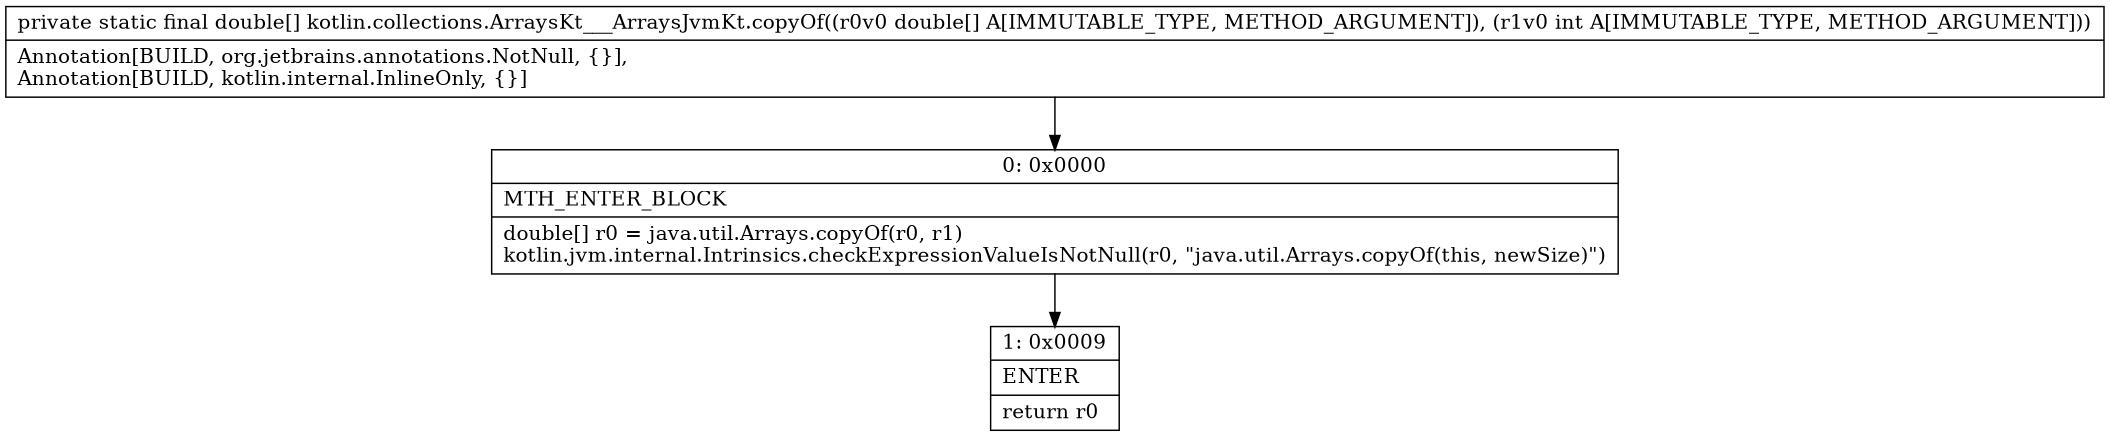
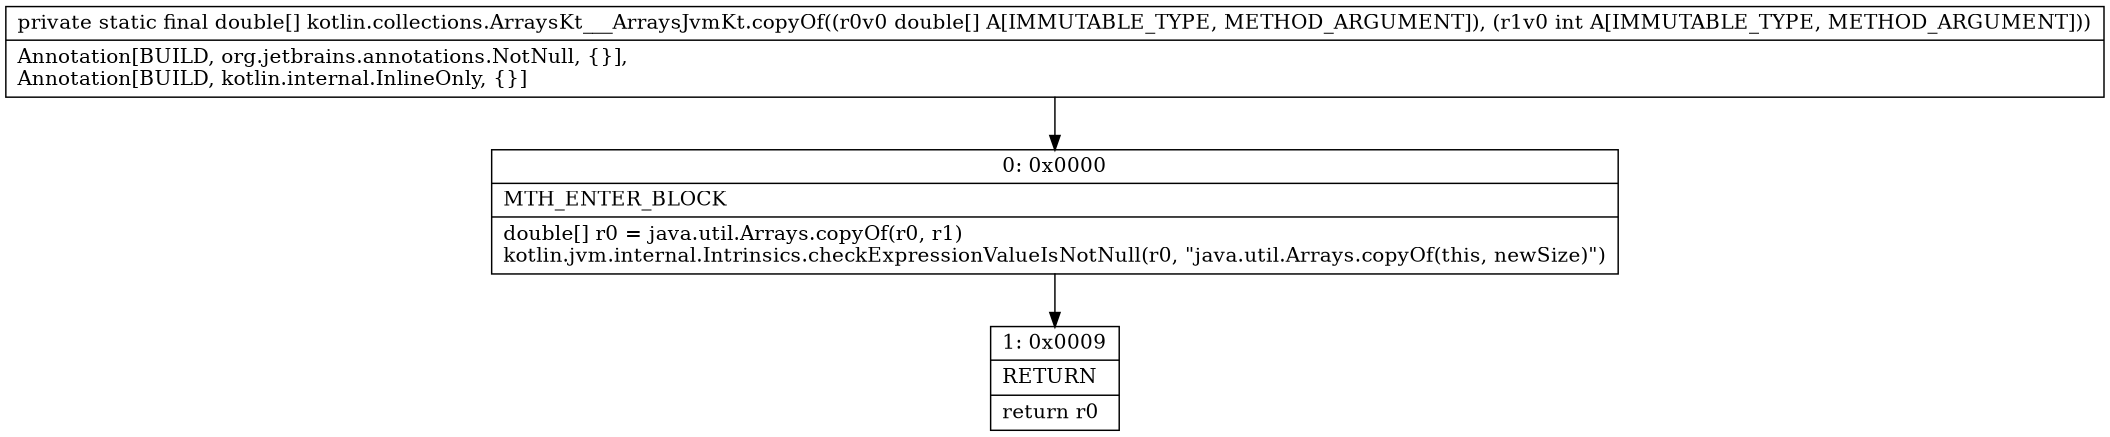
(1041, 377) -> (1050, 377)
